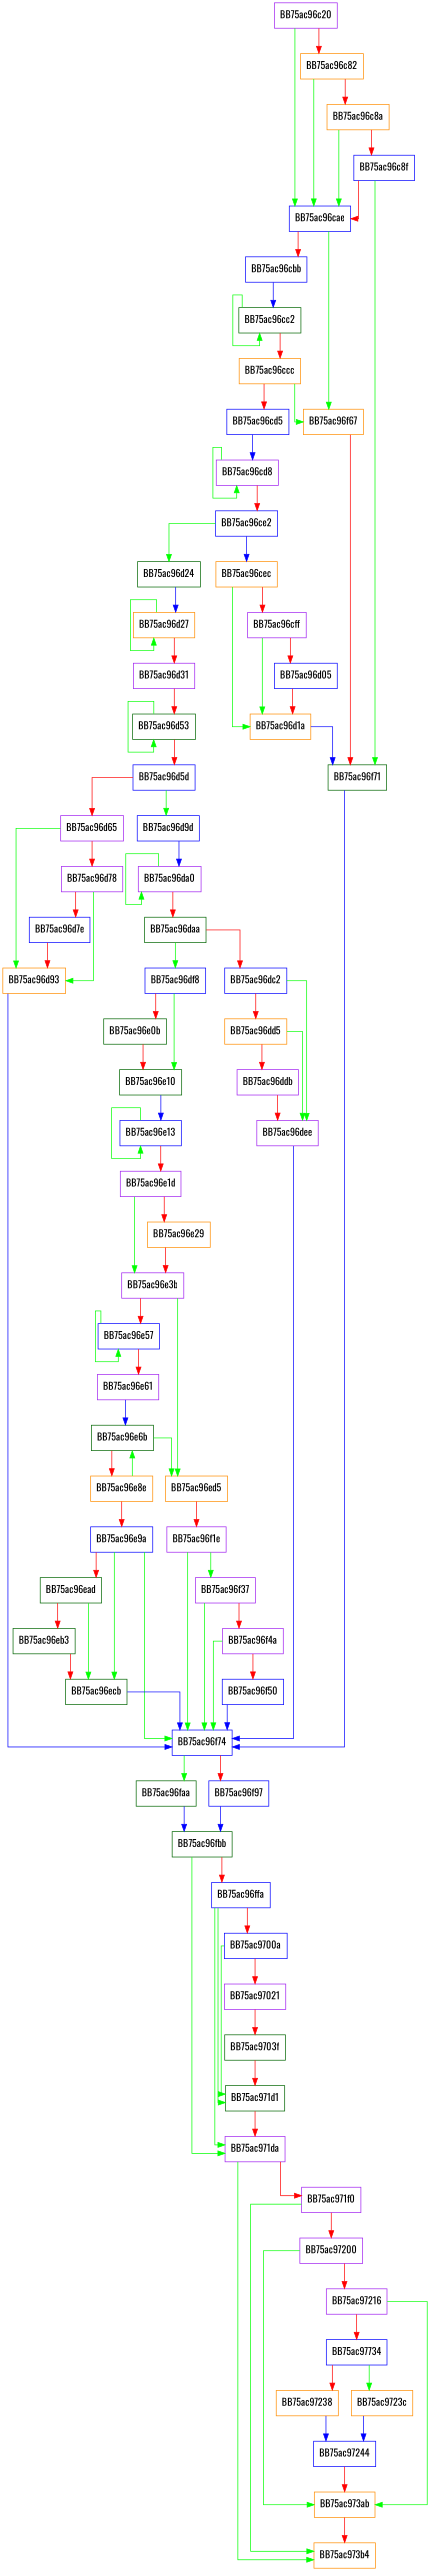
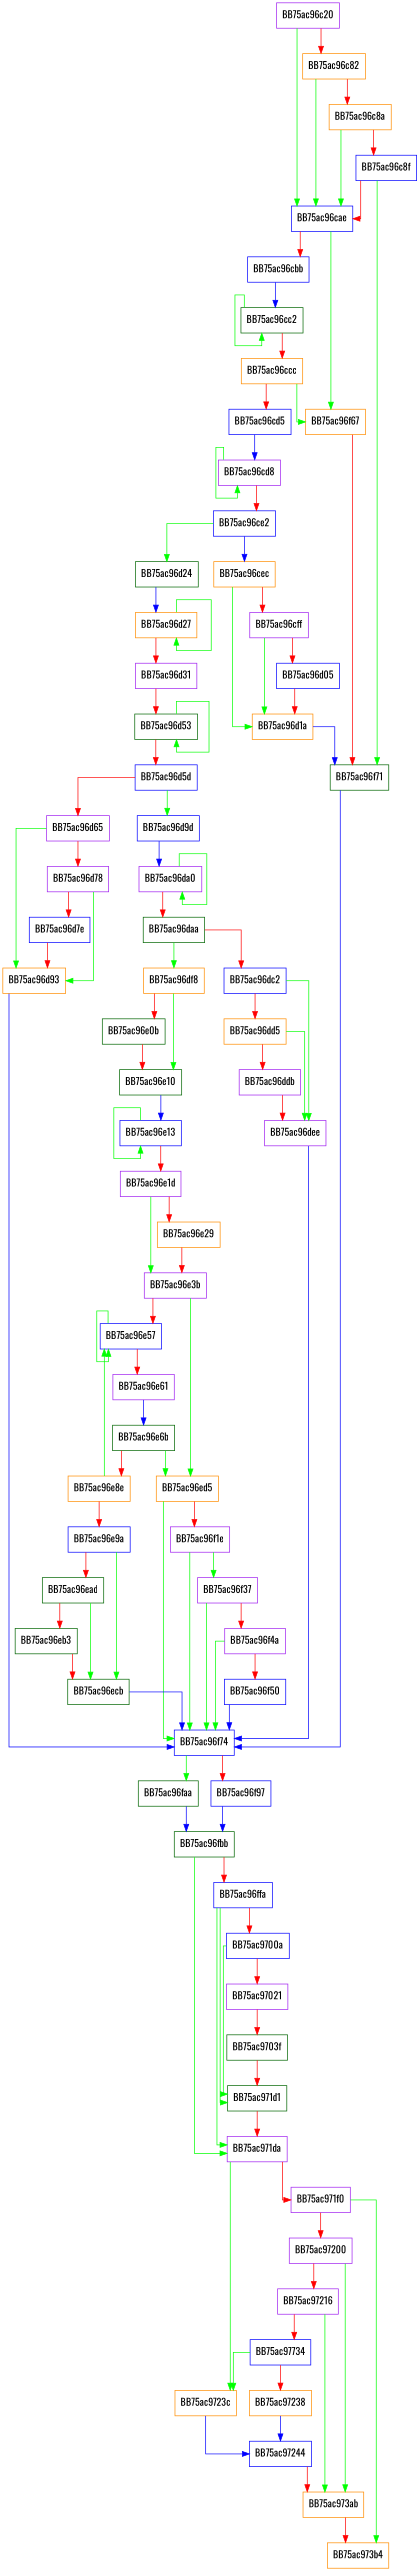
(175, 981) -> (174, 981)
(132, 1467) -> (104, 1416)
(144, 1656) -> (163, 1622)
(238, 2395) -> (230, 2273)
